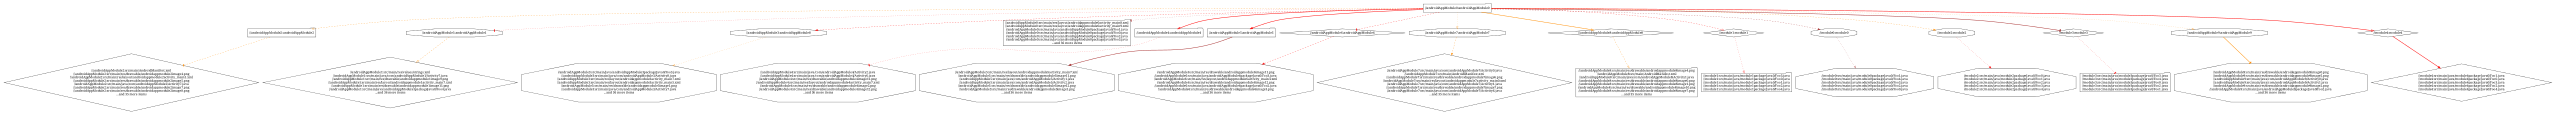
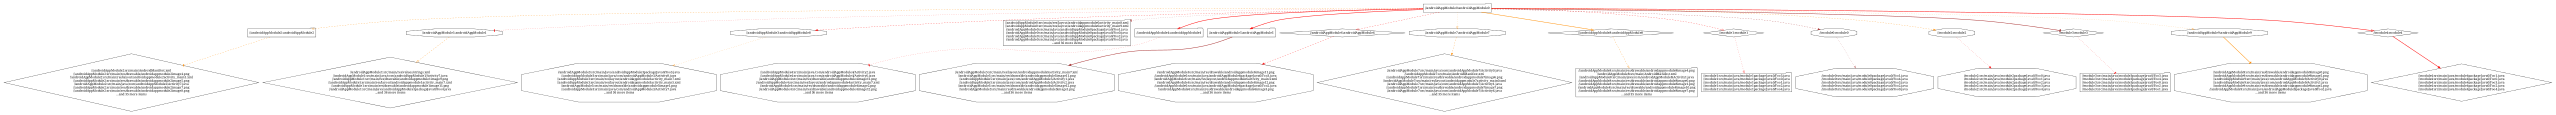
(1398, 21) -> (1399, 21)
